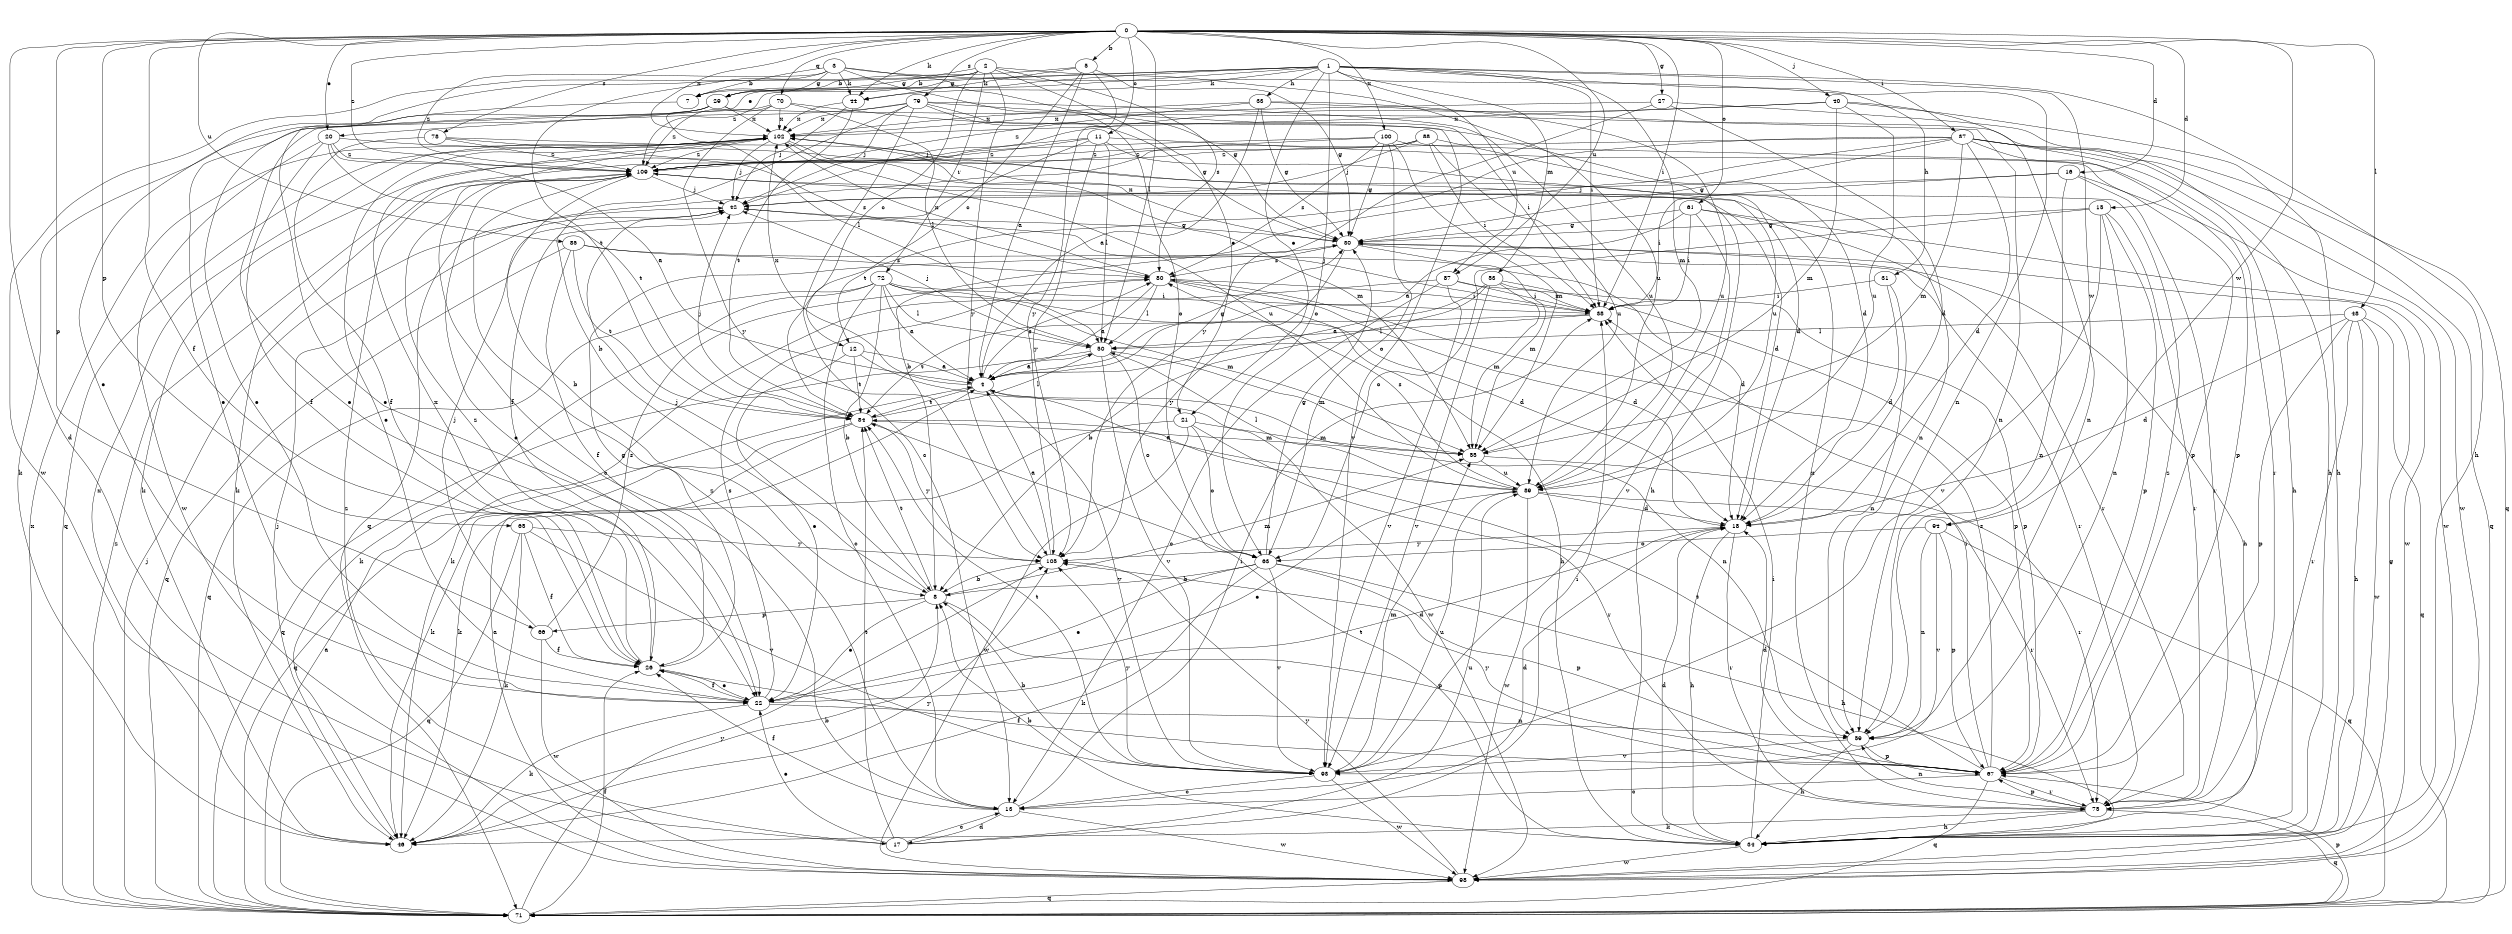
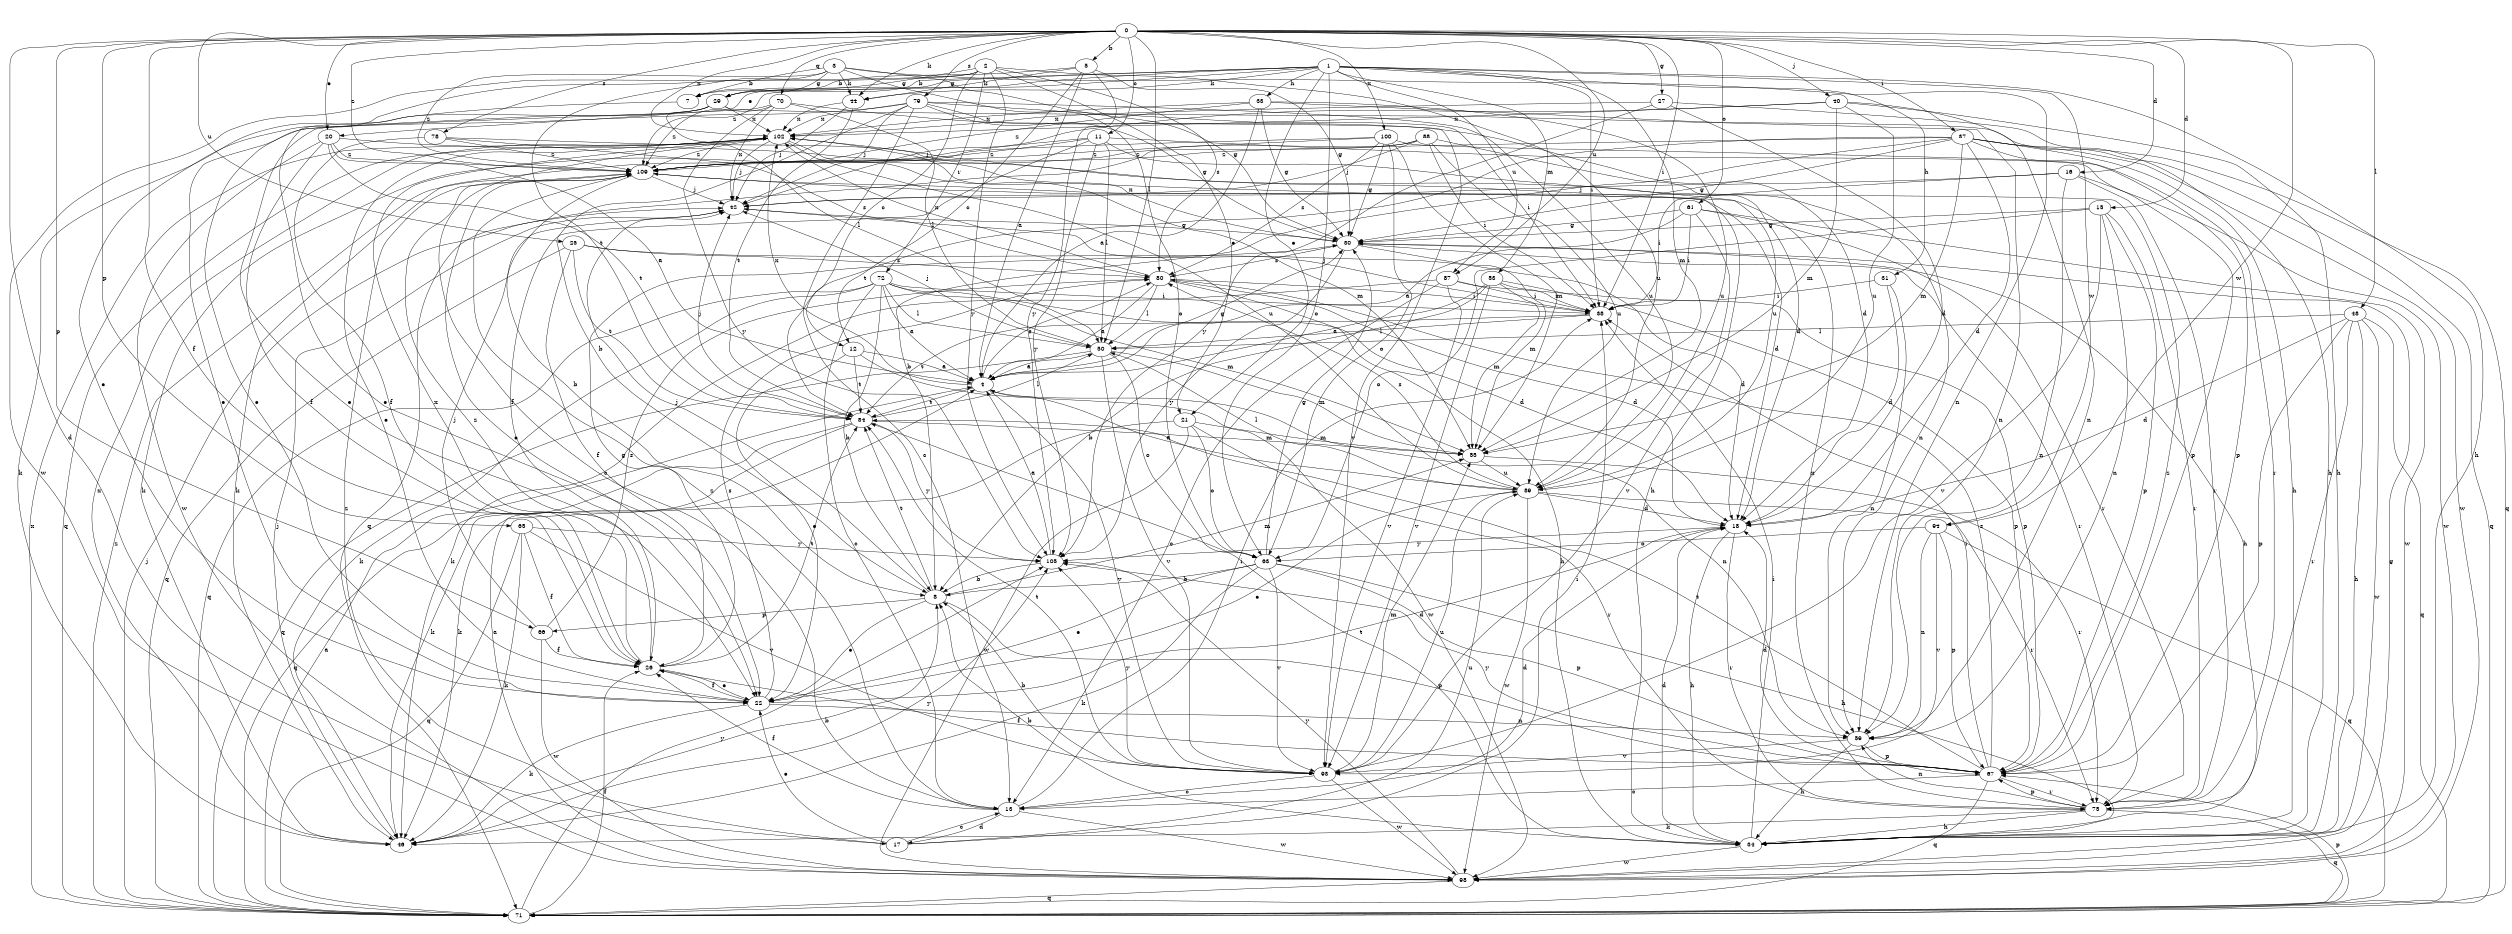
(780, 117) -> (738, 154)
(574, 243) -> (574, 243)
(865, 637) -> (795, 585)
